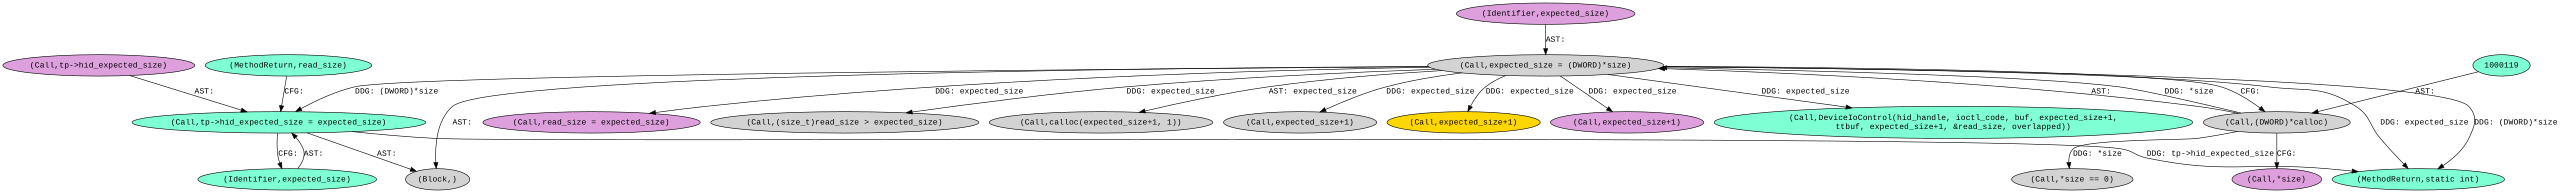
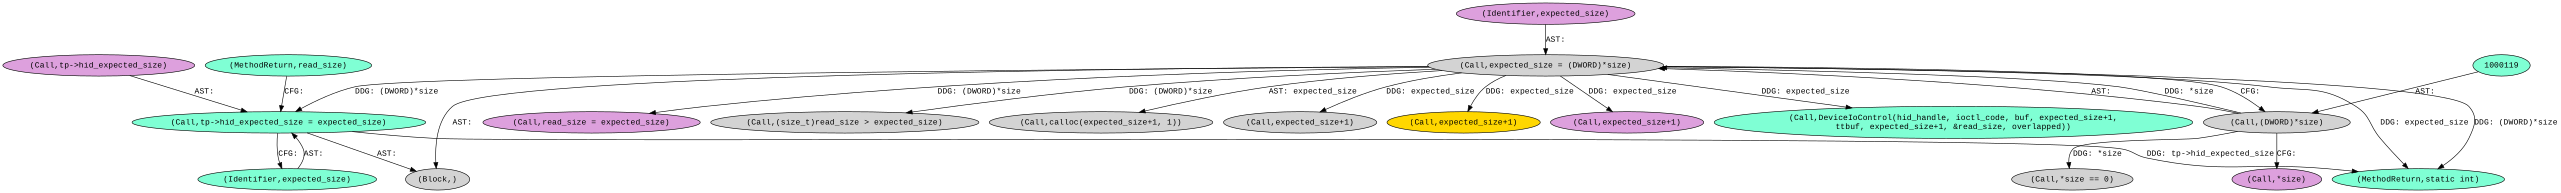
(979, 91) -> (979, 91)
(1171, 91) -> (1171, 91)
(2277, 122) -> (2277, 122)
